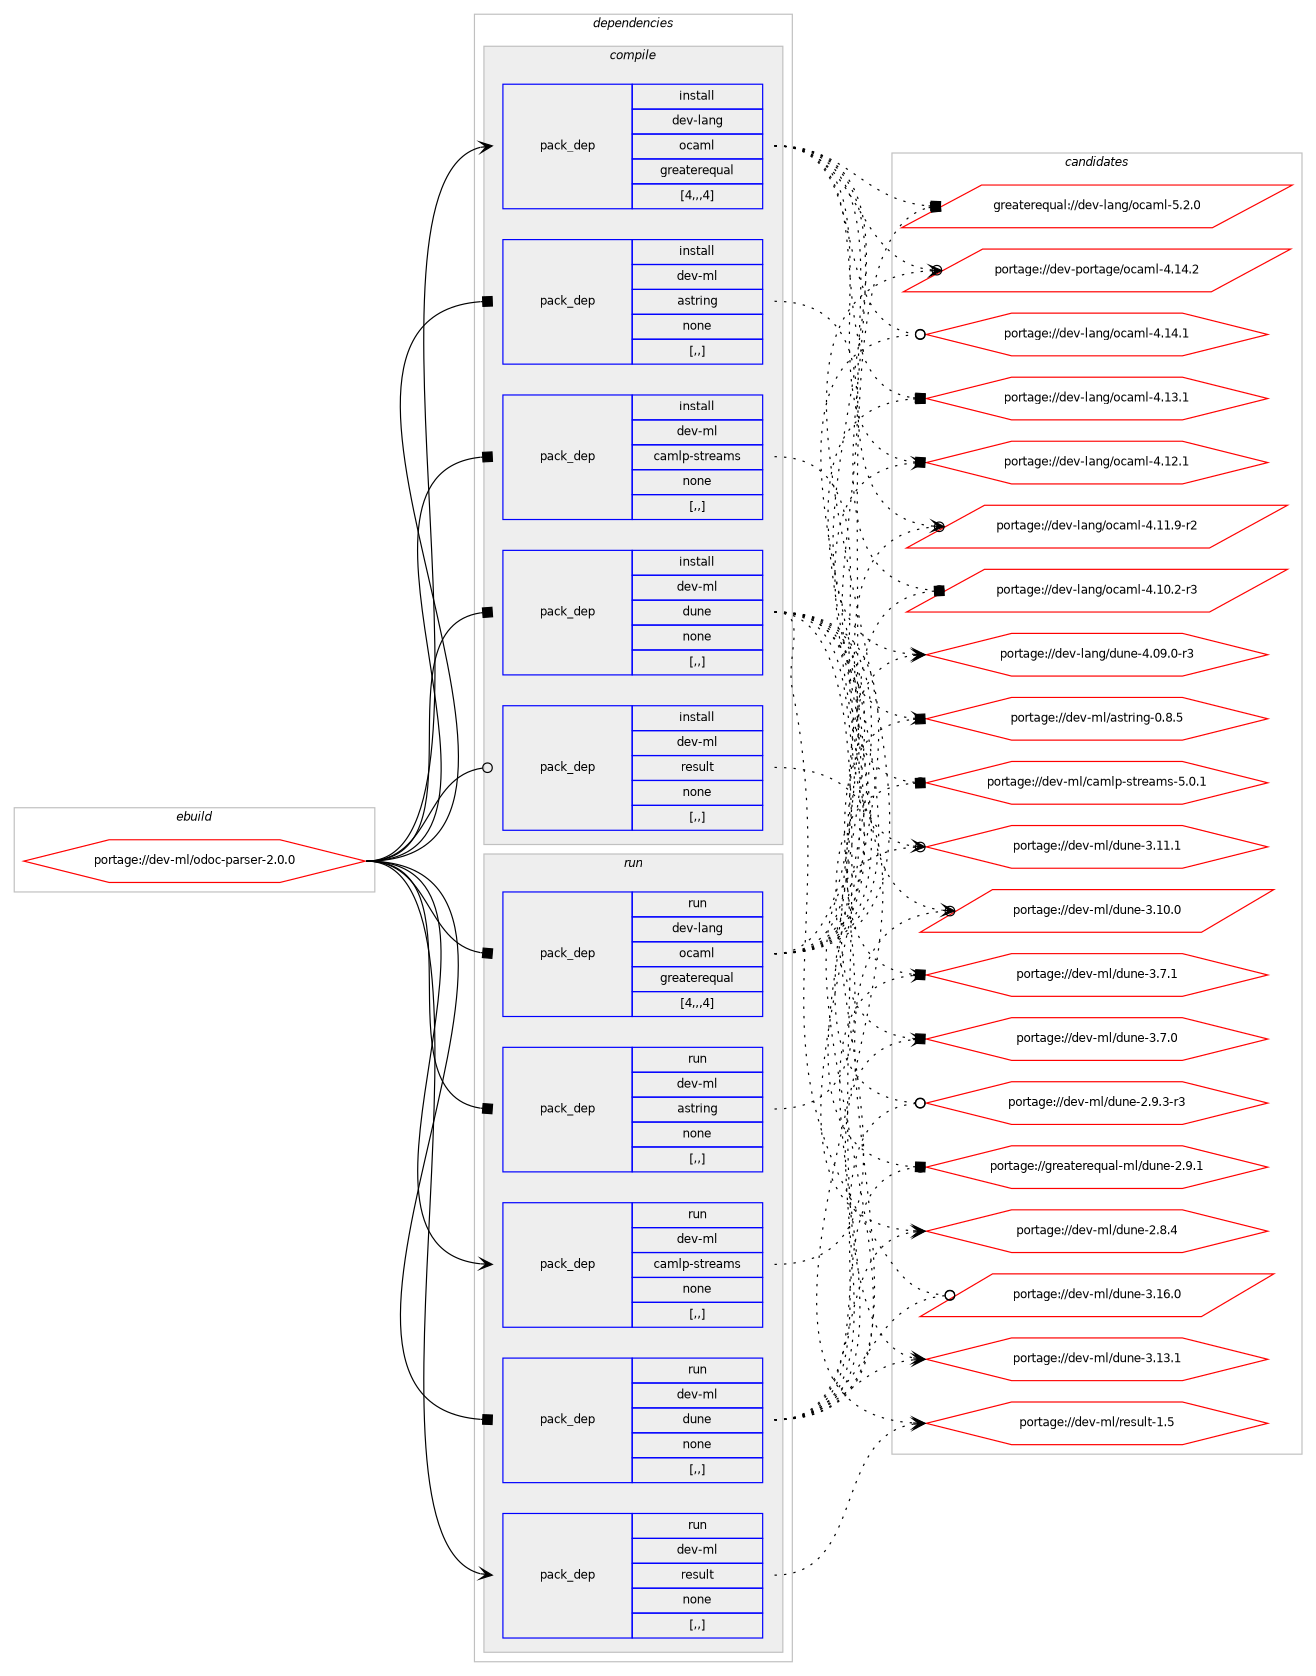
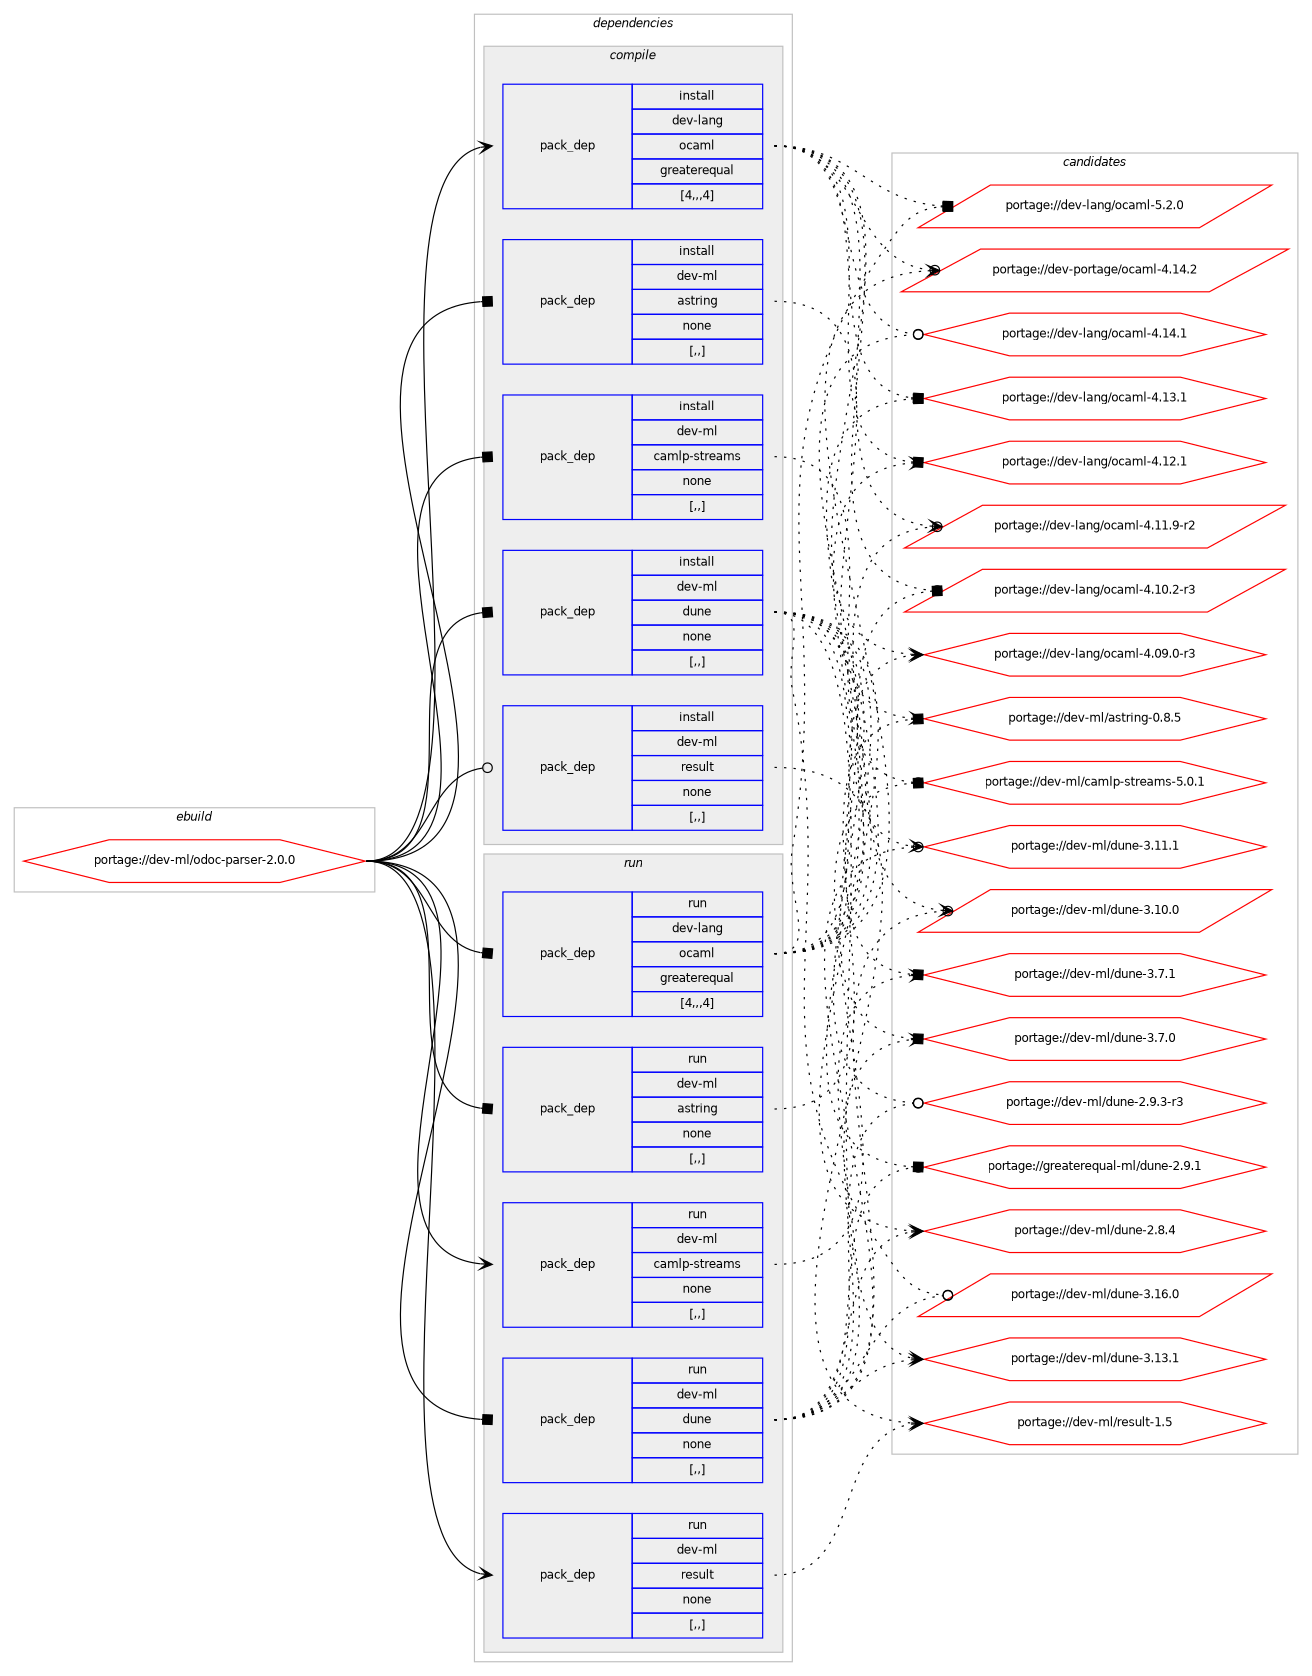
(1097, 206) -> (1095, 206)
(1097, 655) -> (1095, 655)
